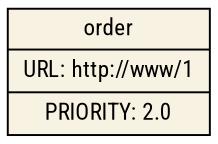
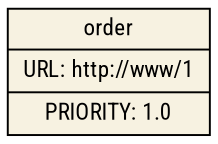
(109, 113) -> (109, 113)
